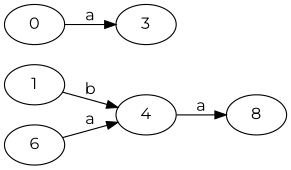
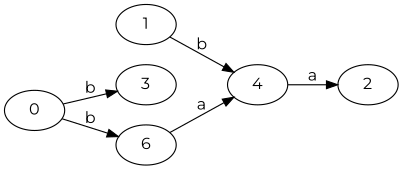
(90, 16) -> (90, 89)
(257, 115) -> (368, 85)
none -> (85, 126)
